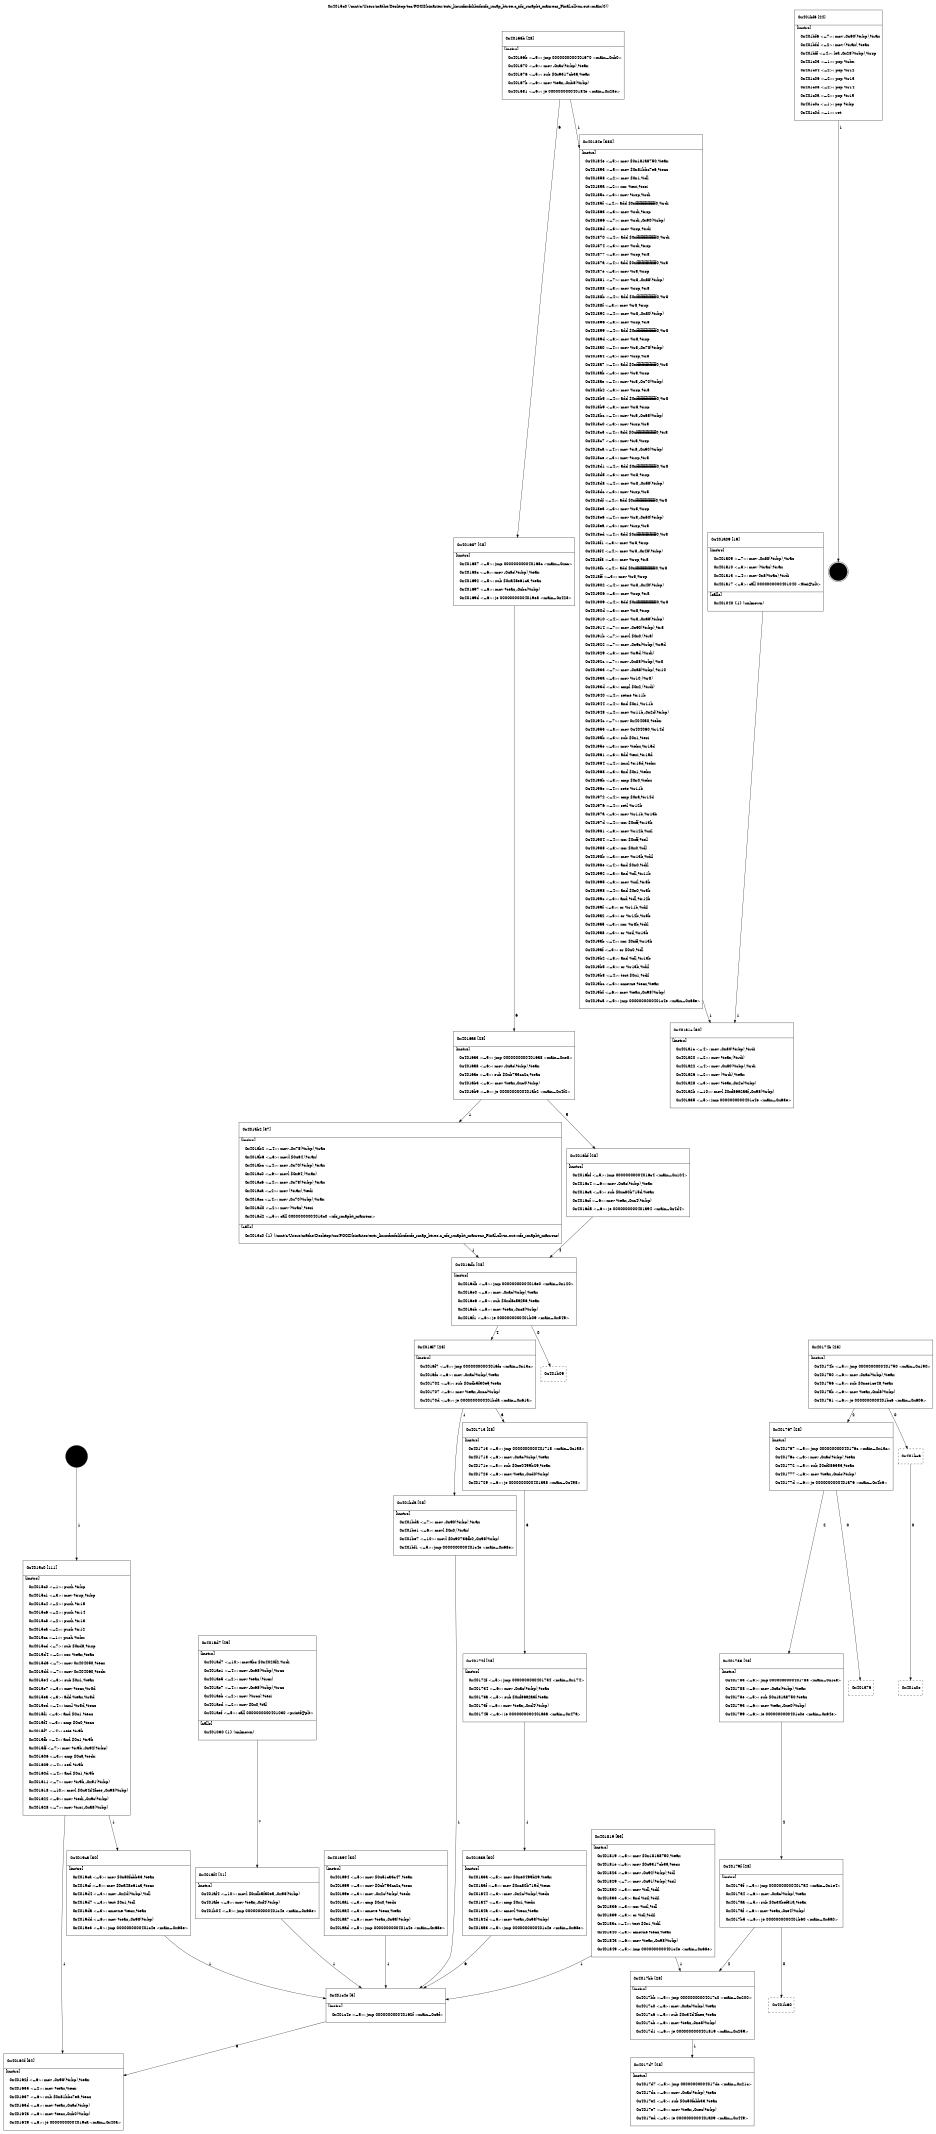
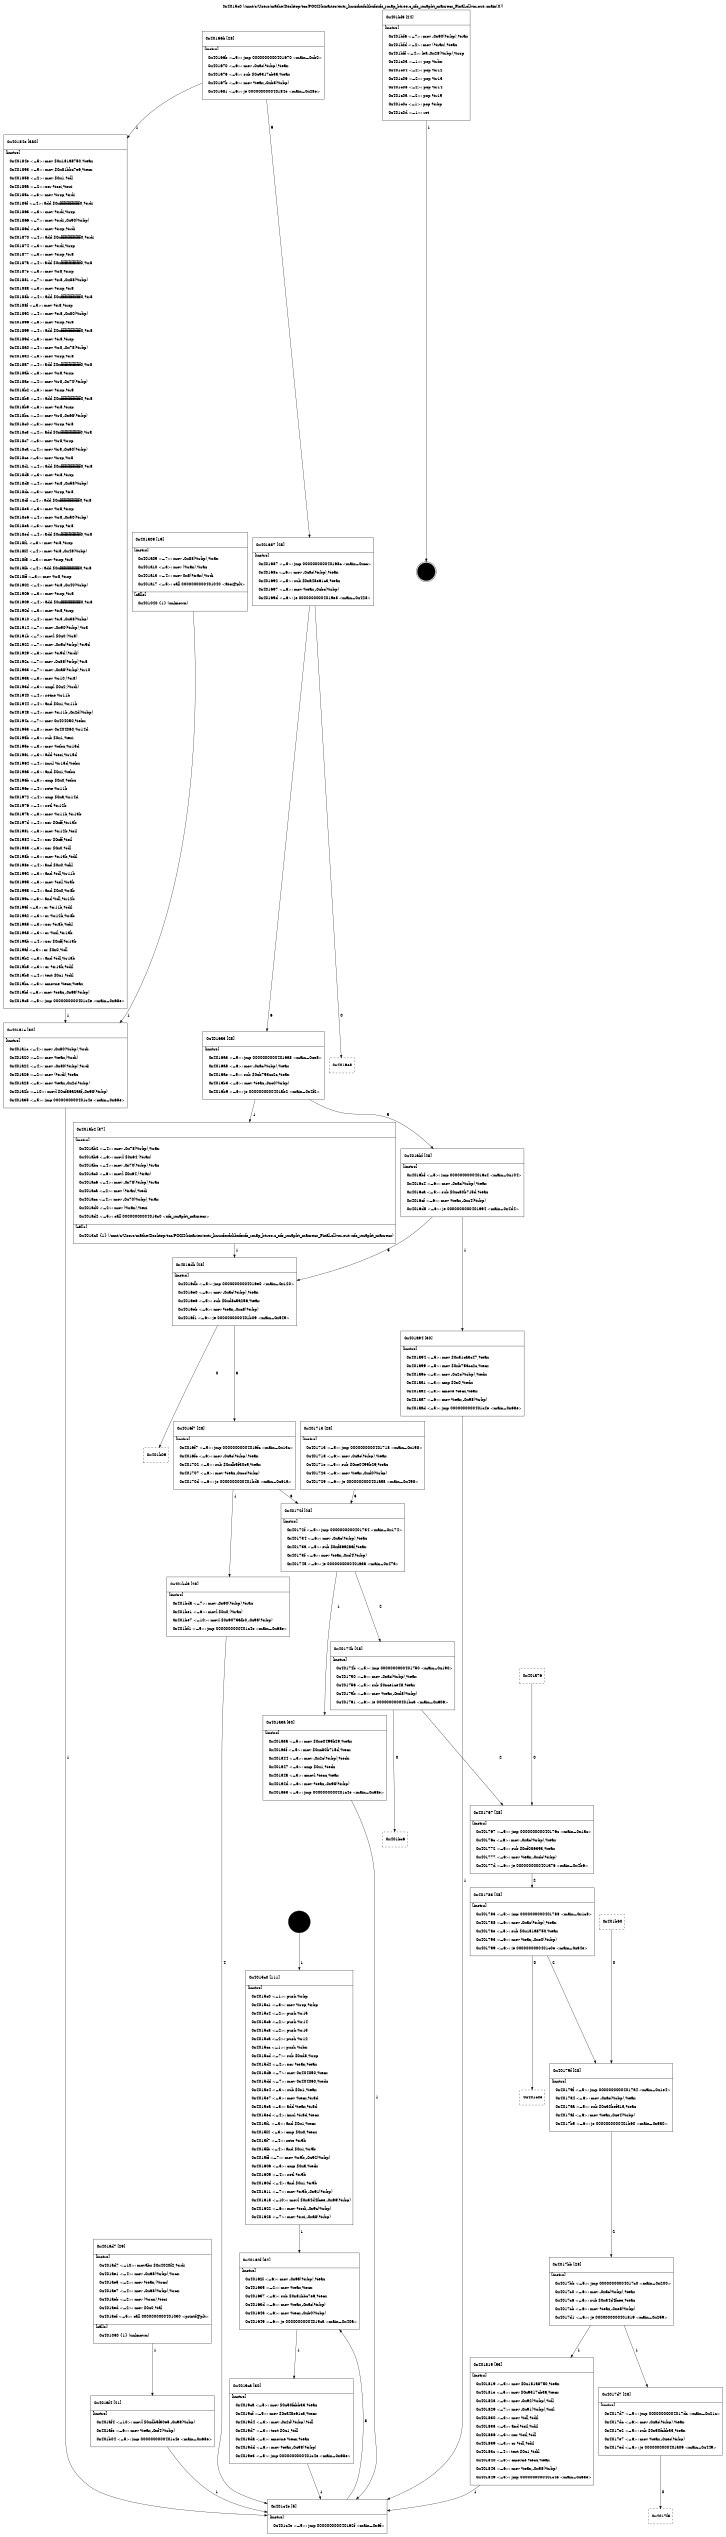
none -> (342, 1065)
(560, 1251) -> (388, 1251)
none -> (462, 1273)
(497, 1333) -> (236, 1374)
(499, 1414) -> (288, 1496)
(911, 1571) -> (532, 2022)
(849, 1584) -> (532, 1743)
none -> (367, 1605)
(259, 1822) -> (154, 2350)
(458, 1822) -> (224, 1963)
(113, 1832) -> (296, 2353)
none -> (65, 1891)
(781, 1961) -> (612, 1995)
(677, 1963) -> (581, 2340)
(465, 1964) -> (376, 2098)
none -> (660, 2516)
